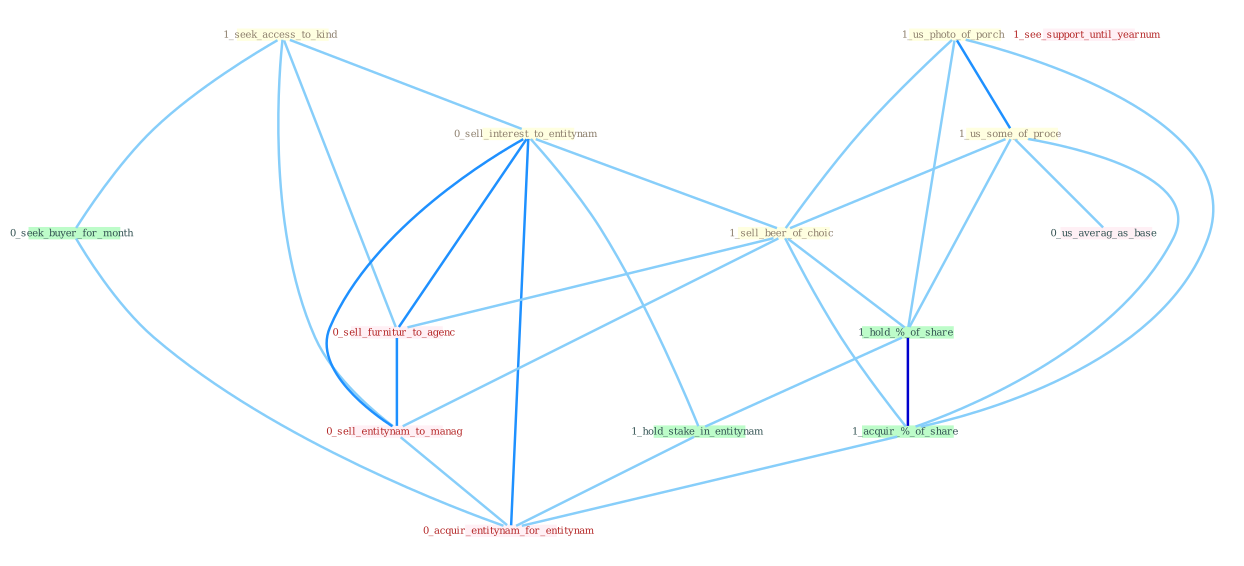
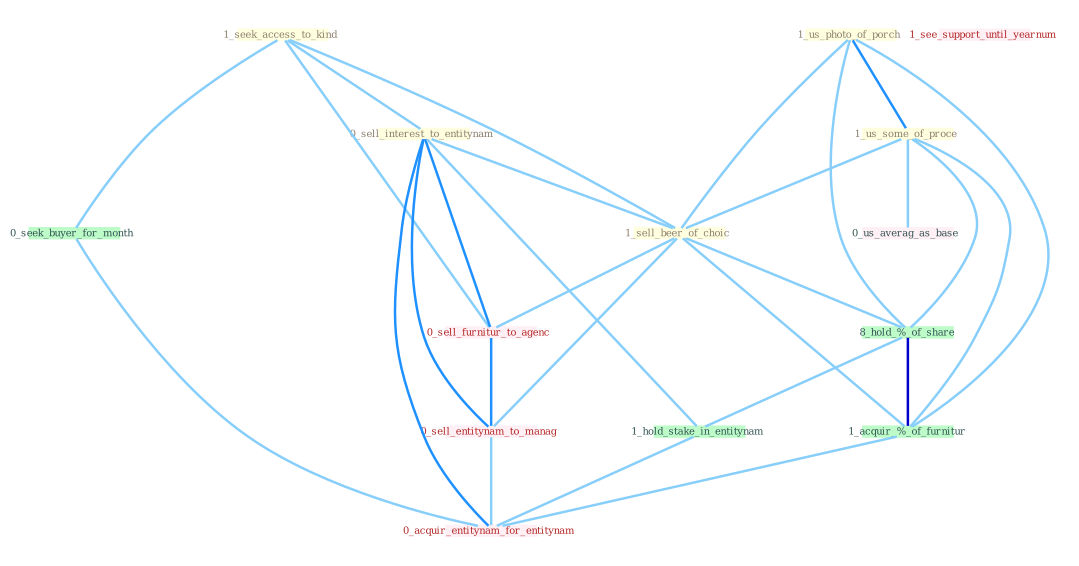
(289, 250) -> (486, 126)
(908, 332) -> (908, 332)
(908, 432) -> (908, 432)
